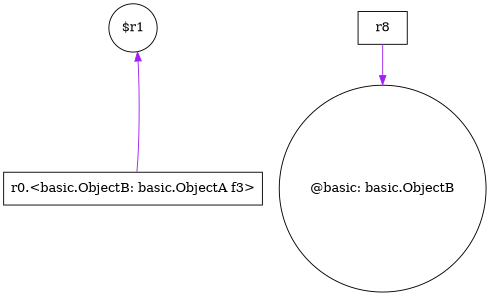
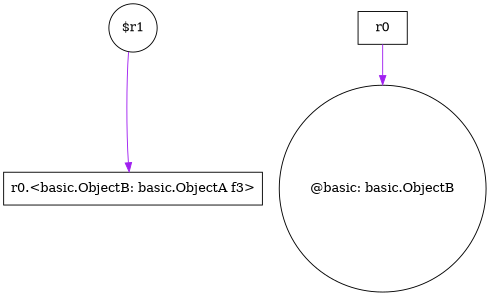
(383, 28) -> (383, 28)
(139, 117) -> (127, 107)
